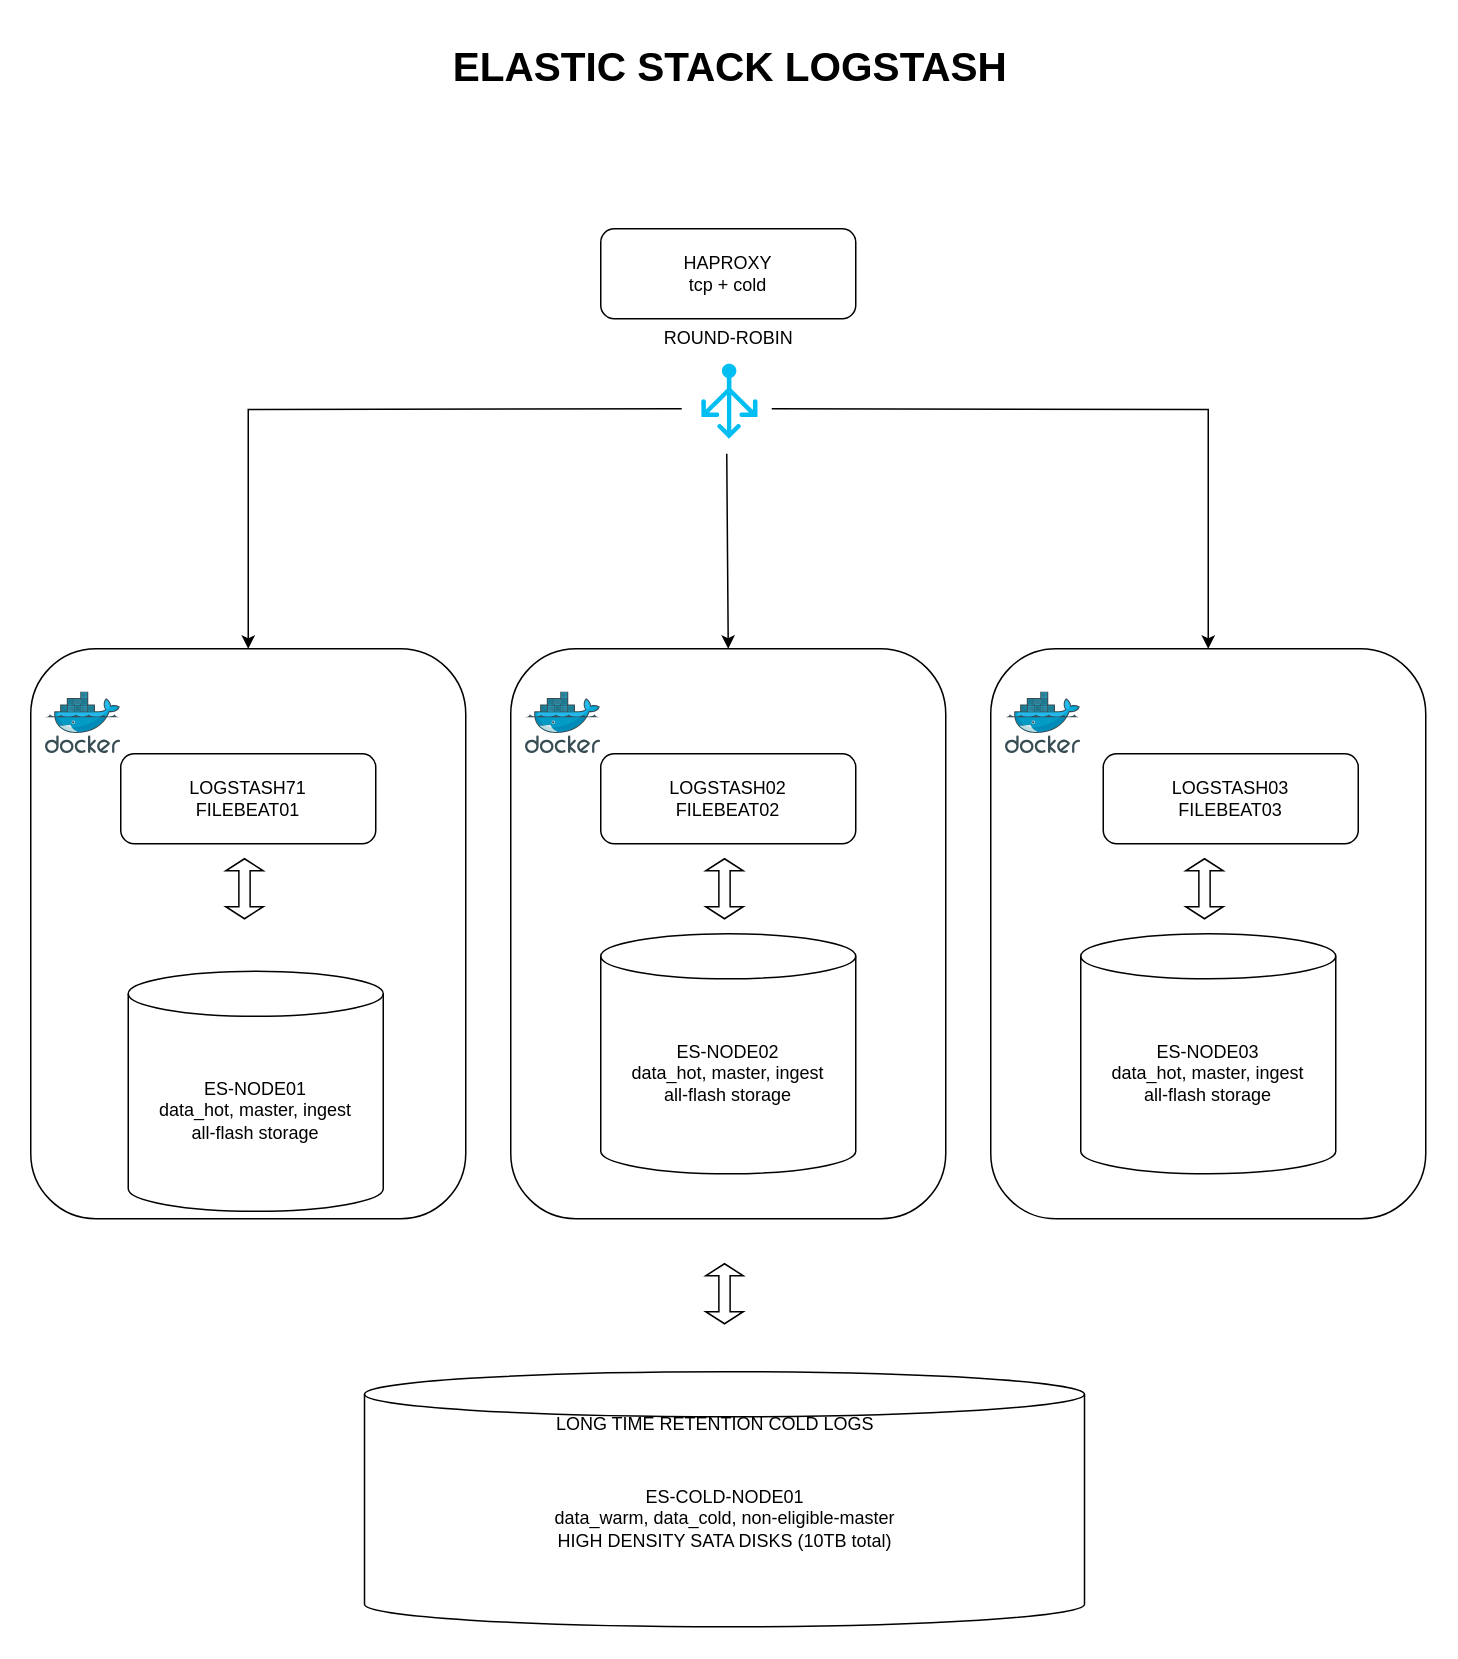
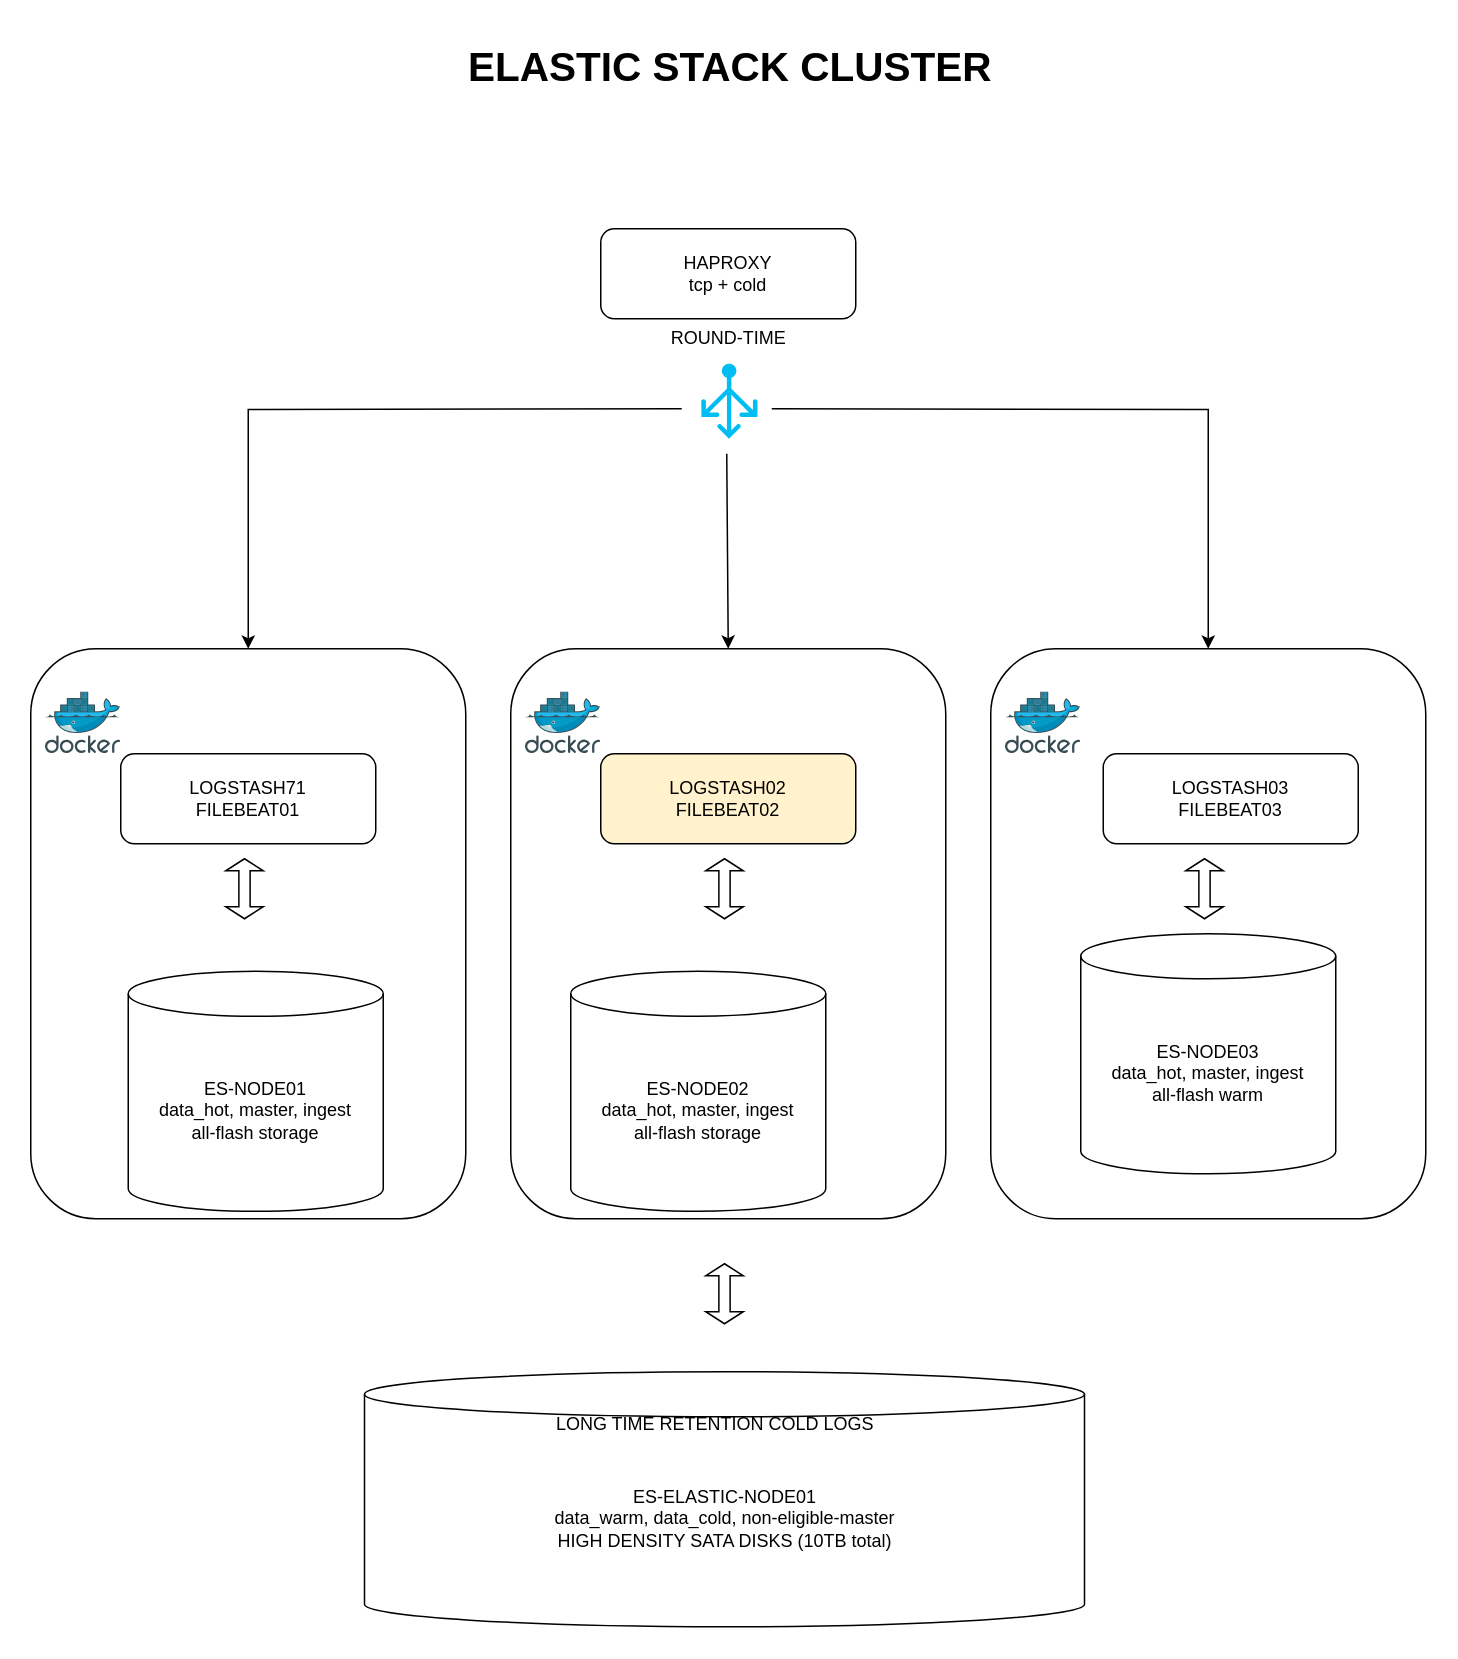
(731, 68) -> (731, 68)
(729, 338) -> (729, 338)
(728, 799) -> (728, 799)
(728, 1054) -> (698, 1091)
(1208, 1073) -> (1208, 1073)
(725, 1519) -> (725, 1519)
